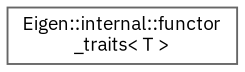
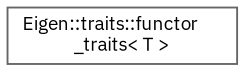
(122, 36) -> (122, 36)
